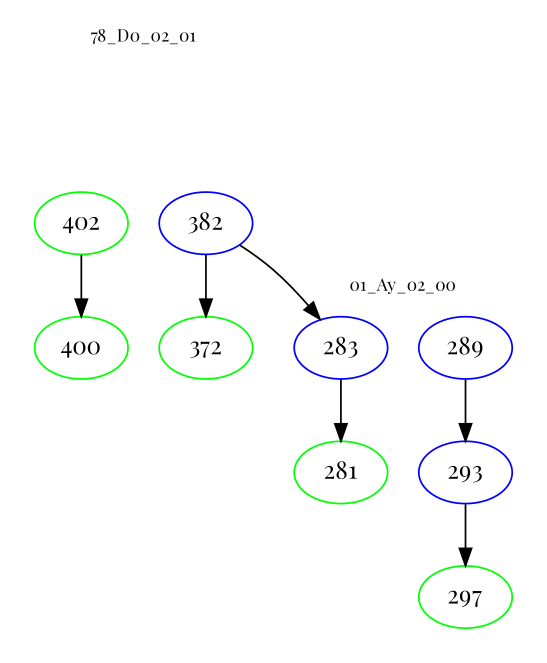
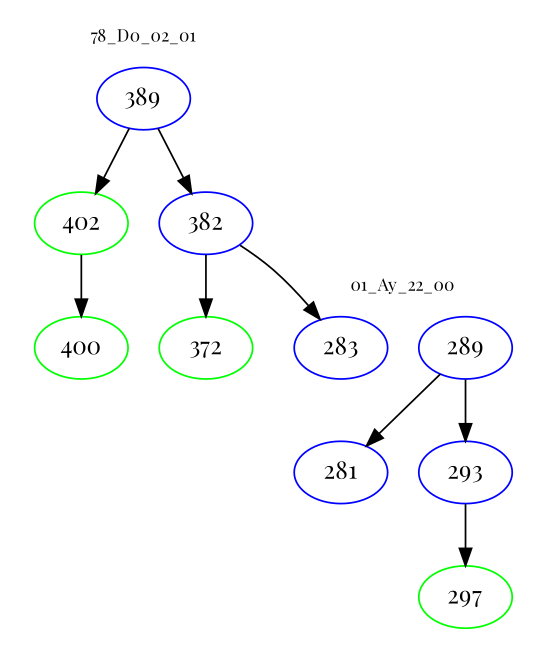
none -> (144, 99)
(403, 286) -> (403, 286)
(341, 402) -> (410, 404)
(341, 472) -> (341, 472)
